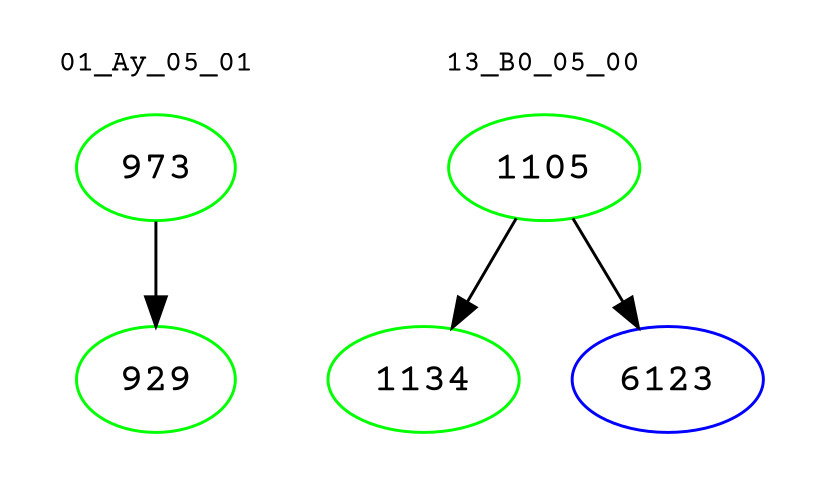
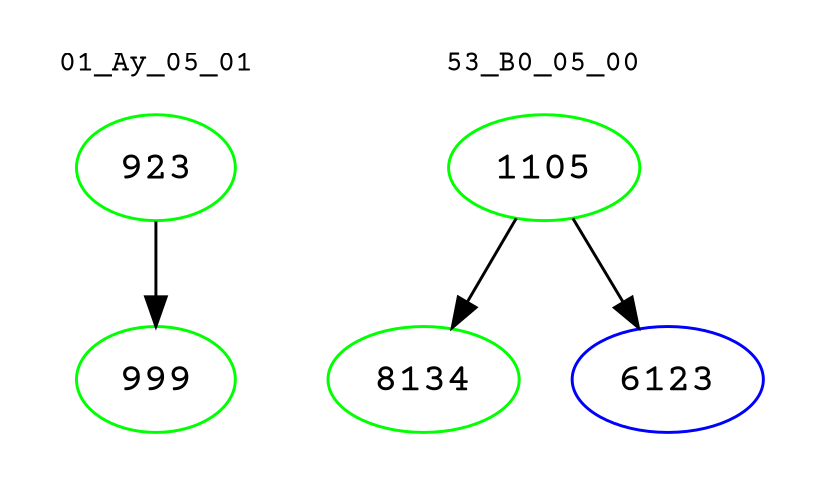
(544, 63) -> (544, 63)
(156, 168) -> (156, 168)
(156, 379) -> (156, 379)
(424, 379) -> (424, 379)
